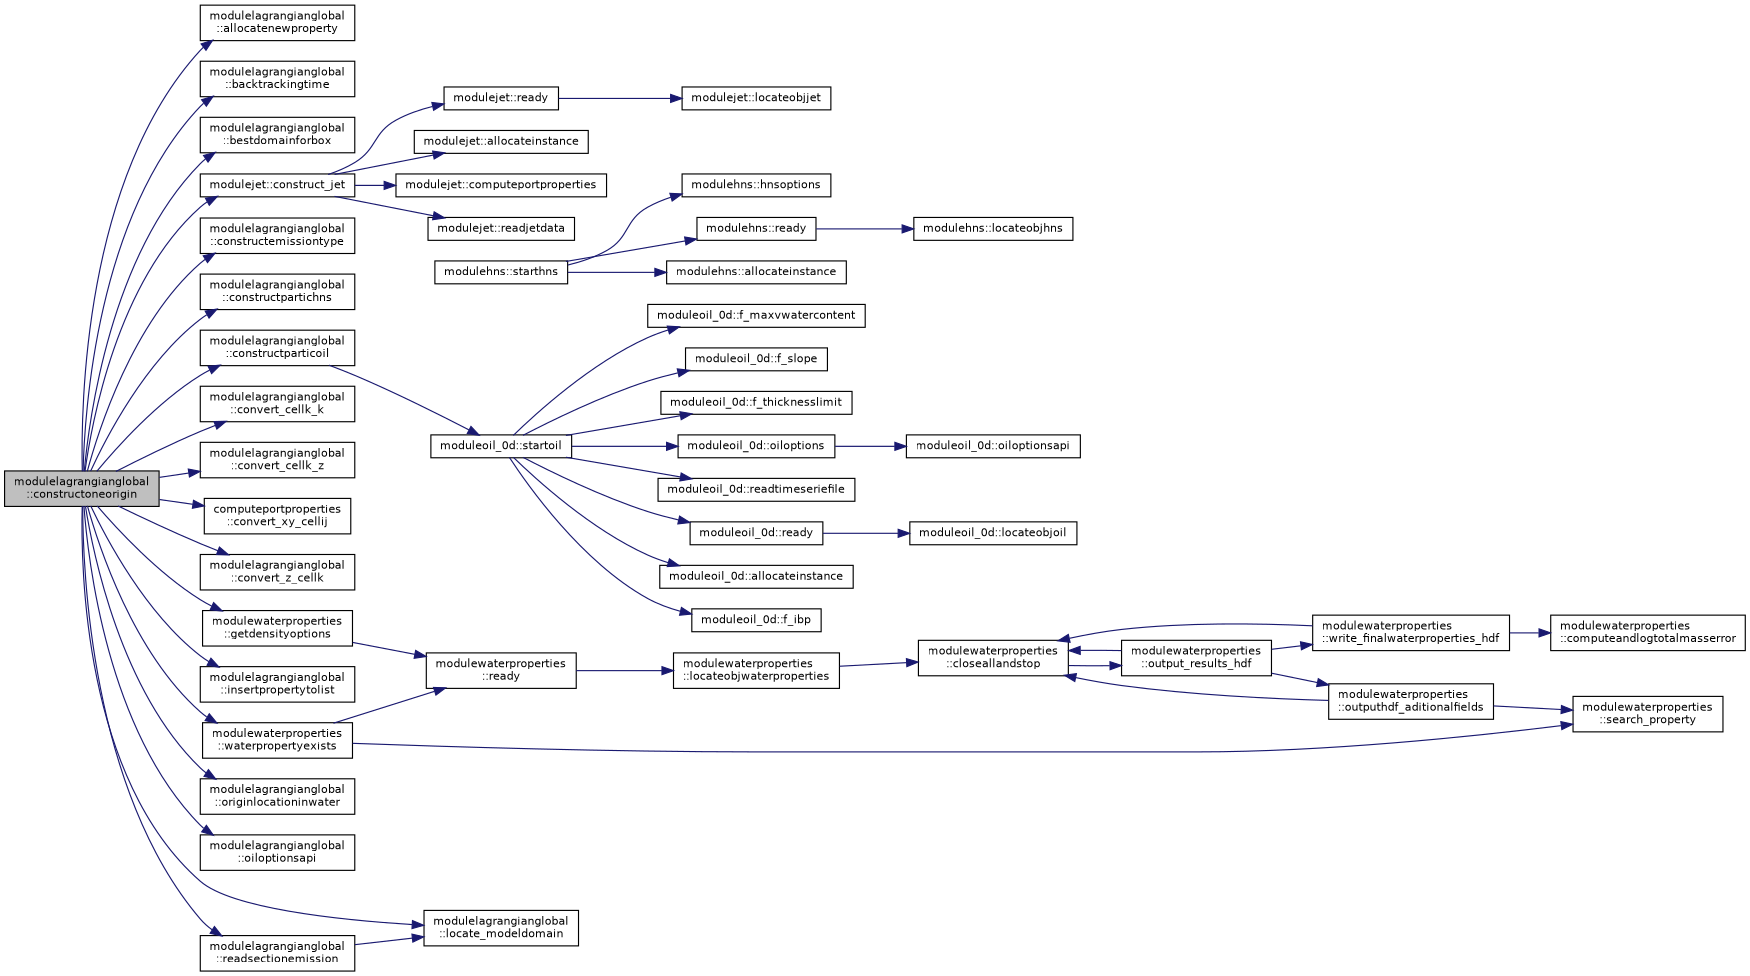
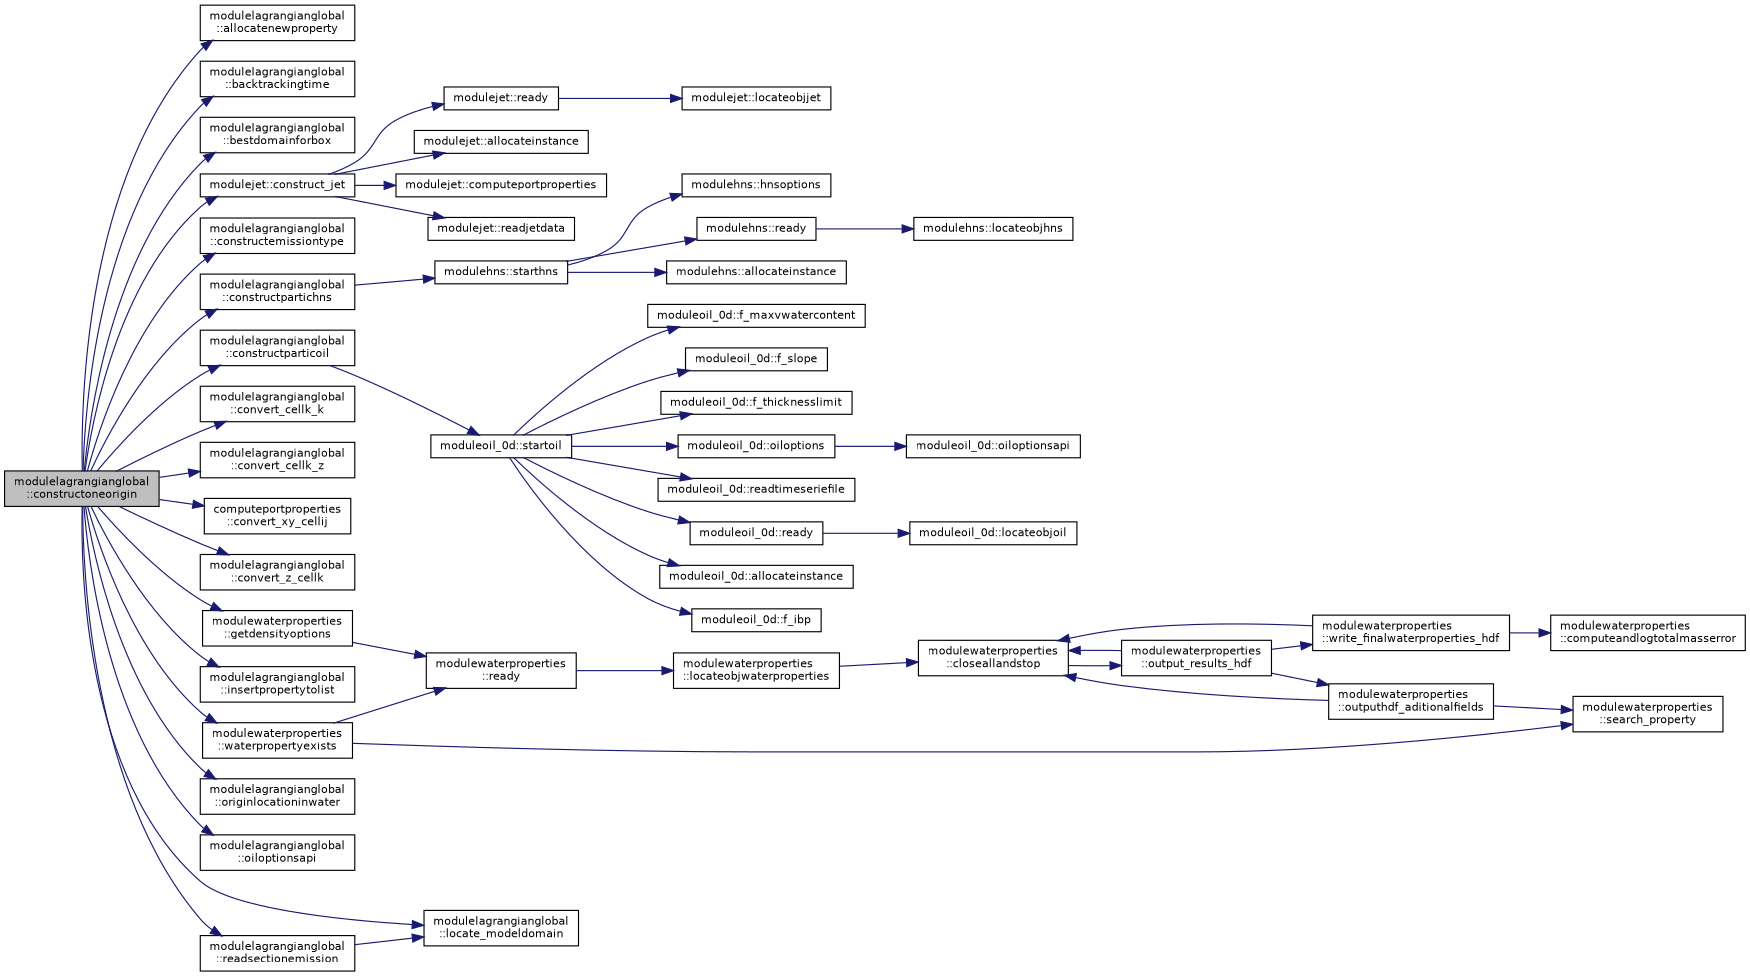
none -> (389, 282)
